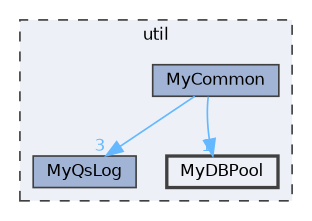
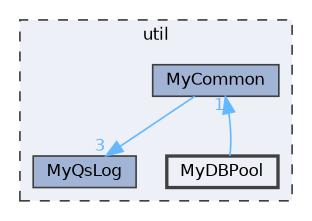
(207, 118) -> (231, 134)
